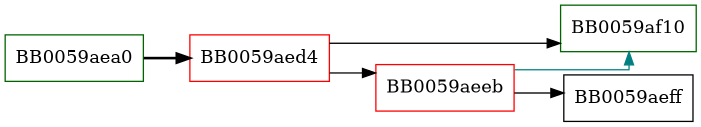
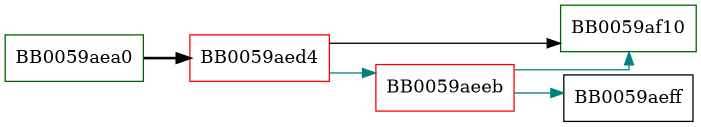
(346, 73) -> (346, 73)
(533, 93) -> (533, 93)
